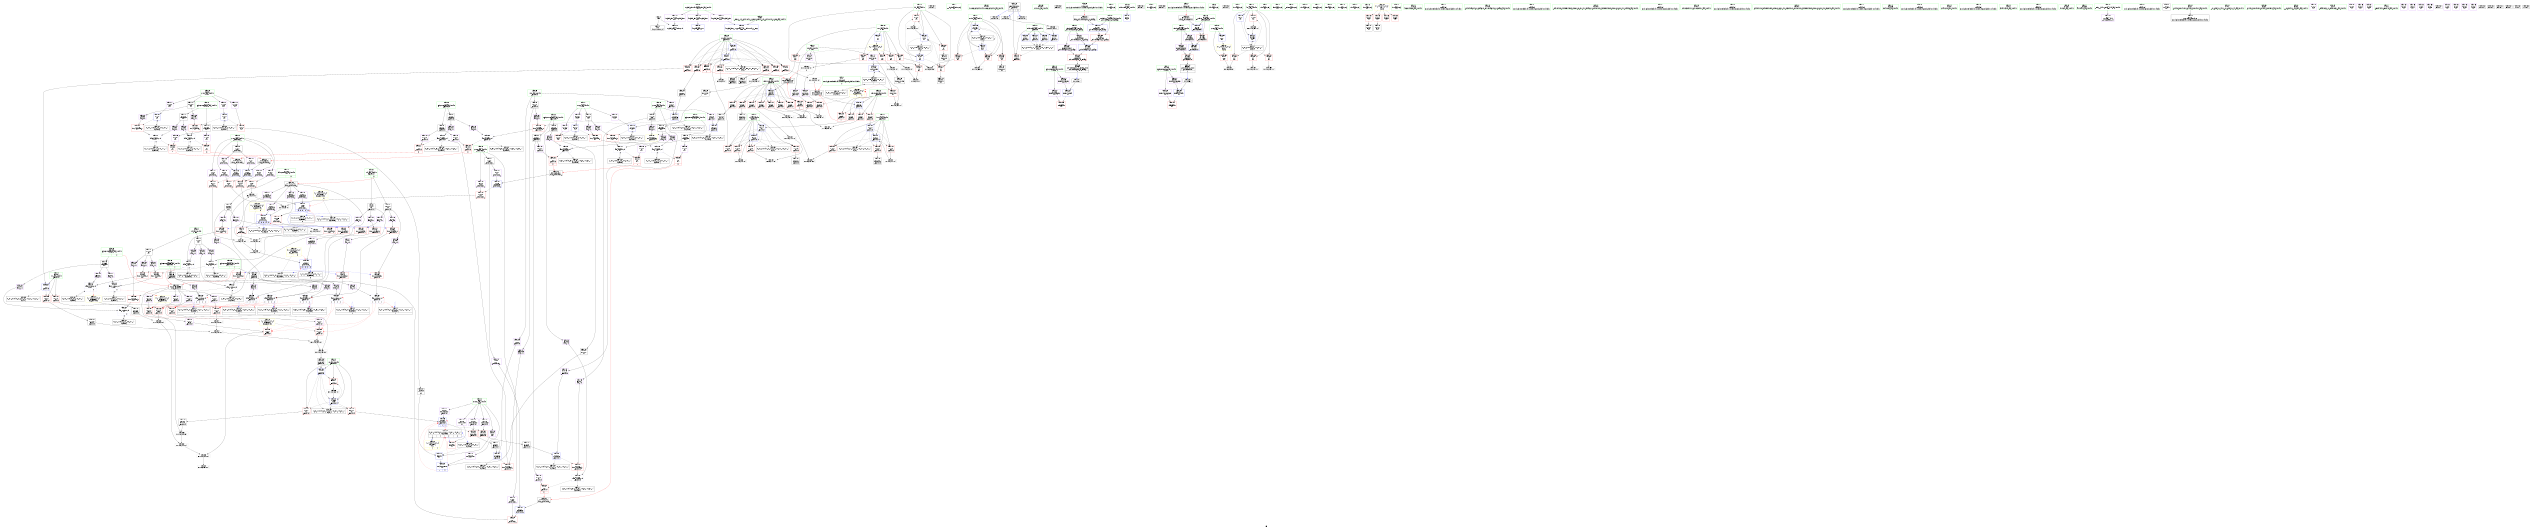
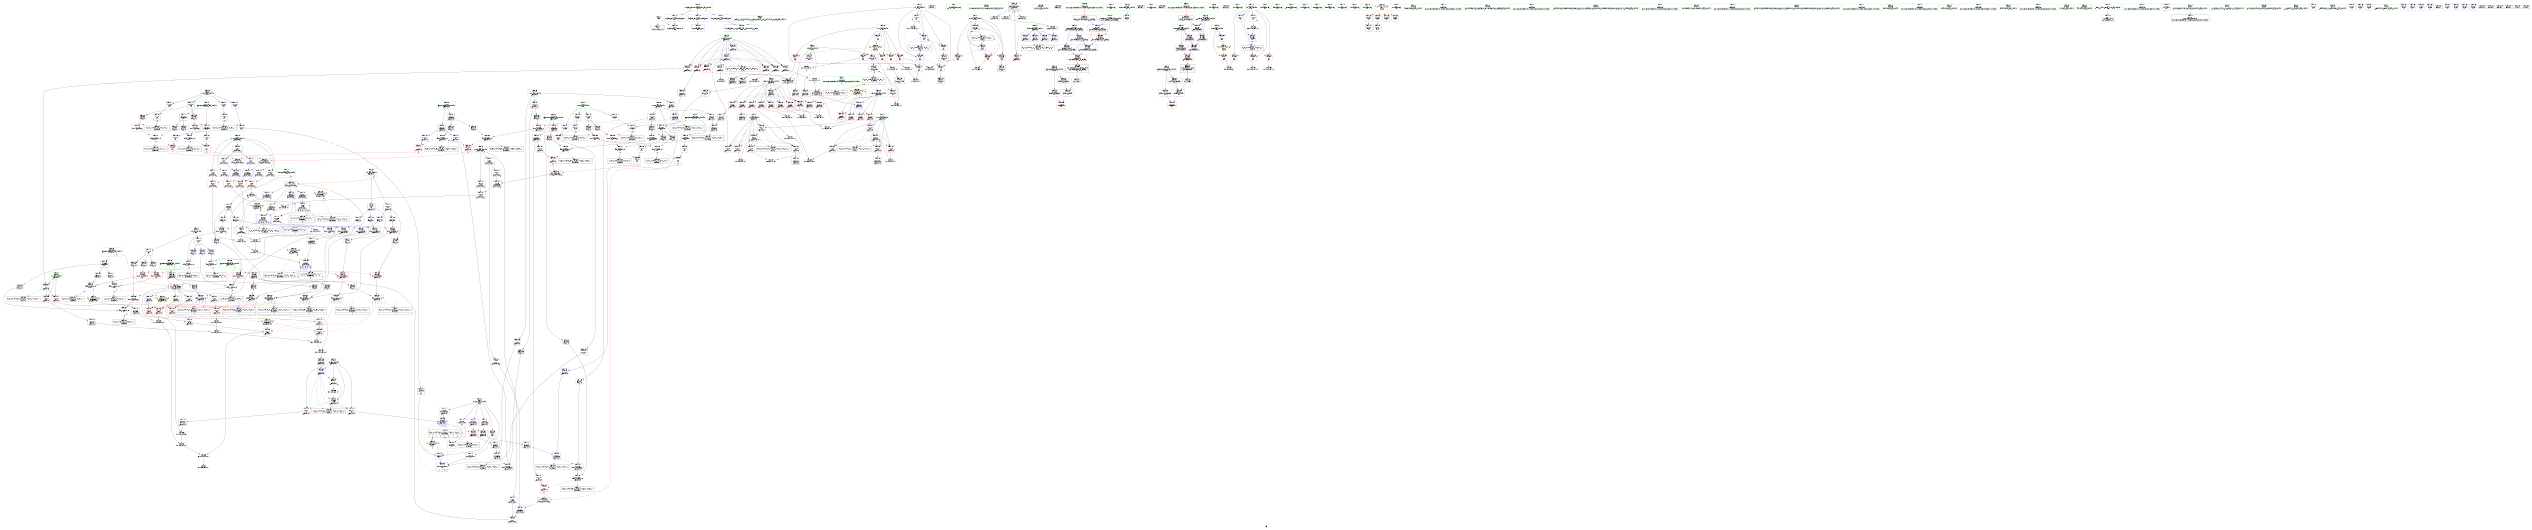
(1013, 32) -> (1015, 33)
(336, 287) -> none
